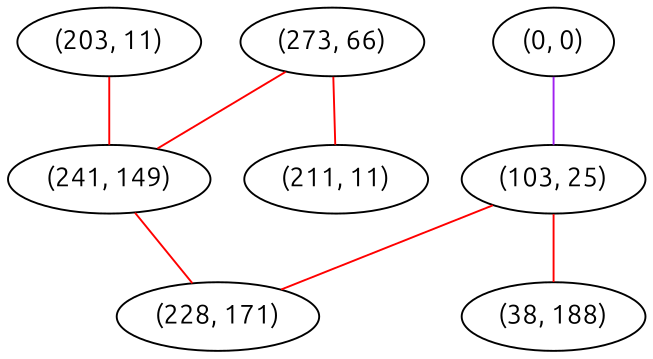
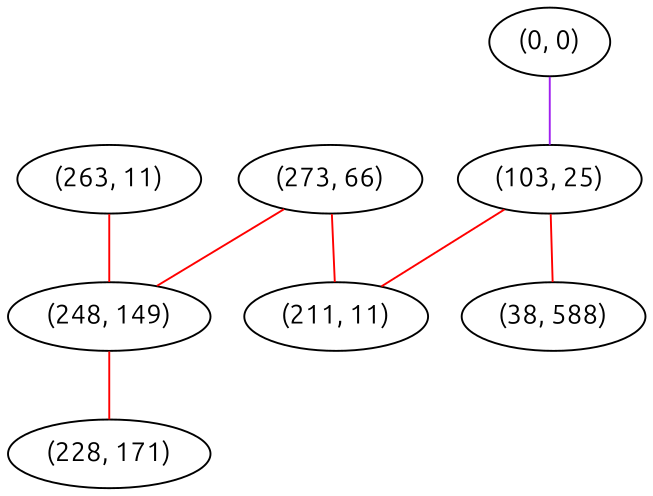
(109, 42) -> (109, 179)
(109, 179) -> (109, 317)
(387, 247) -> (443, 248)
(554, 317) -> (554, 317)
